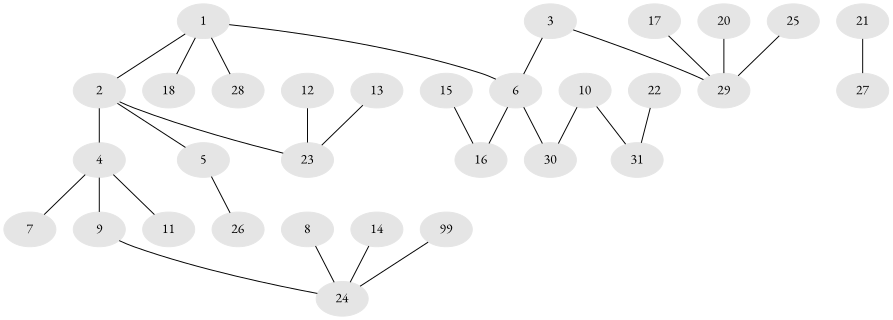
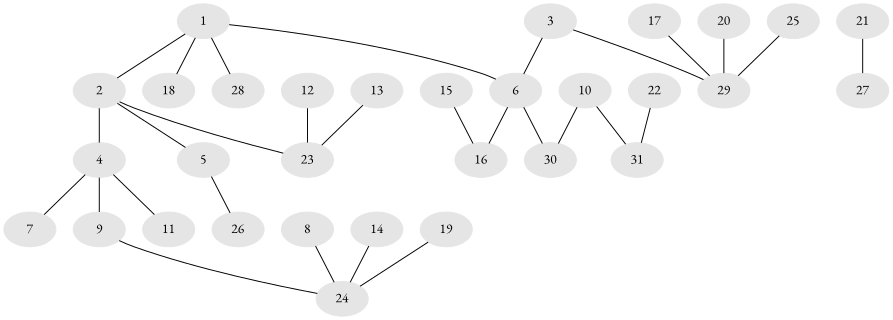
(446, 229) -> (446, 229)
